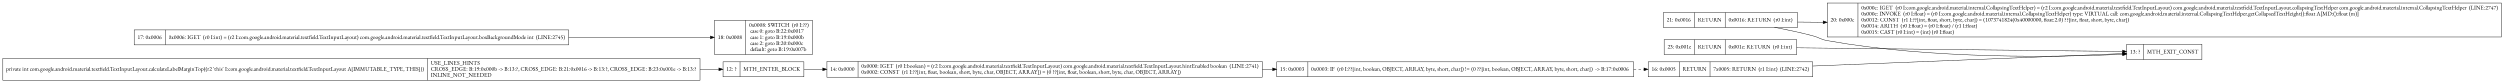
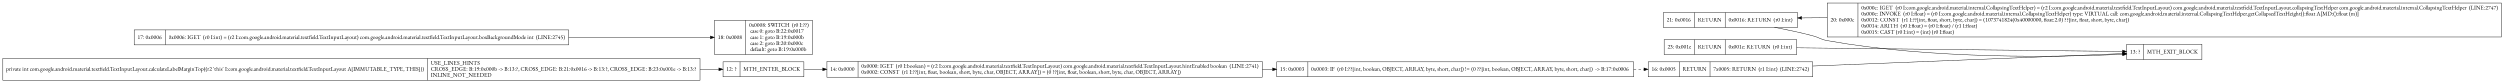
(1810, 22) -> (1814, 18)
(778, 49) -> (778, 49)
(2173, 52) -> (2173, 52)
